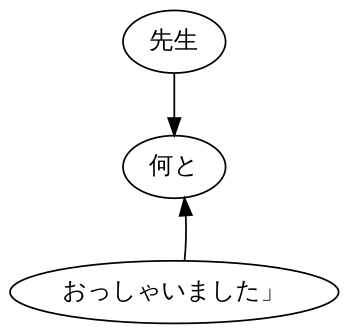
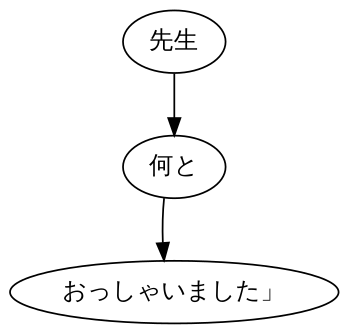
(186, 238) -> (163, 220)
